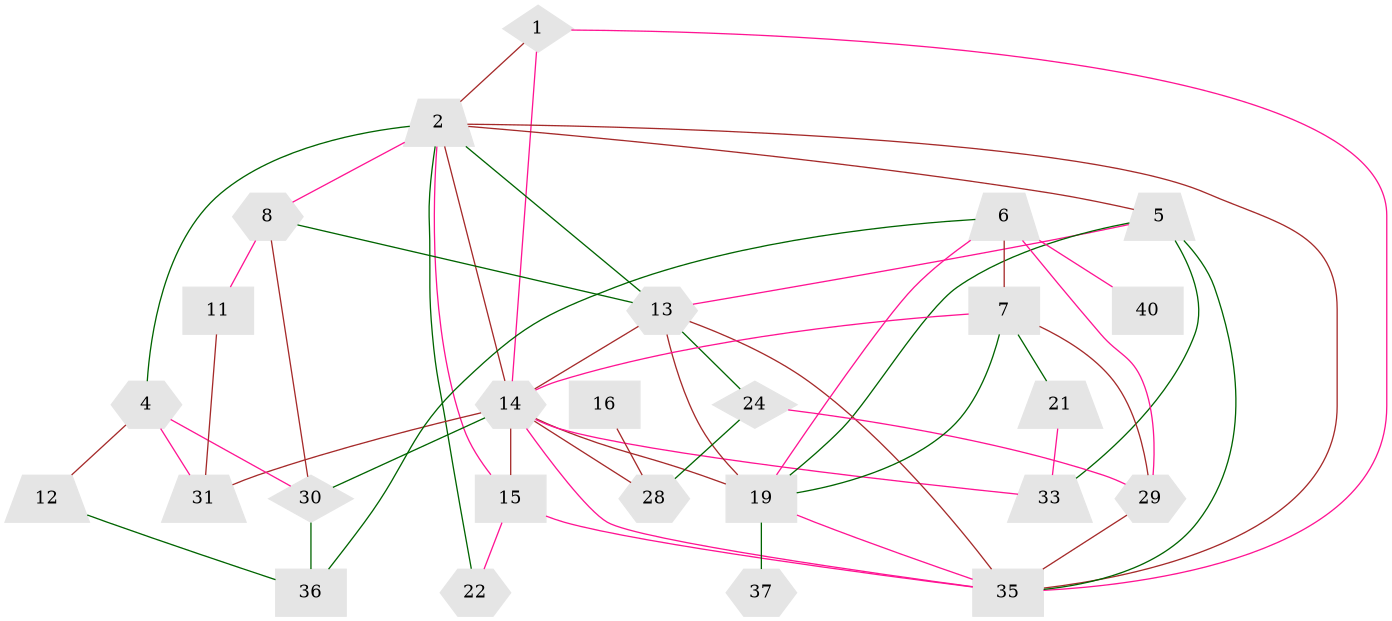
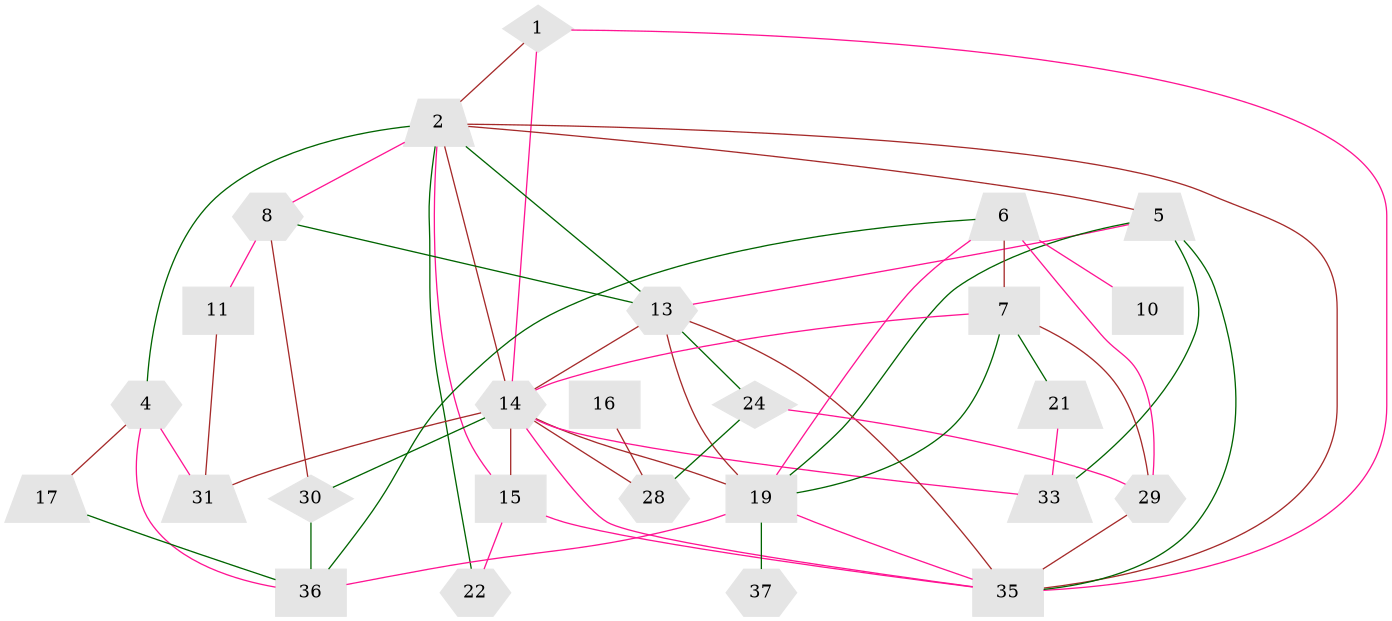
(1148, 311) -> (1148, 311)
(231, 453) -> (158, 531)
(47, 499) -> (47, 499)
none -> (537, 553)
